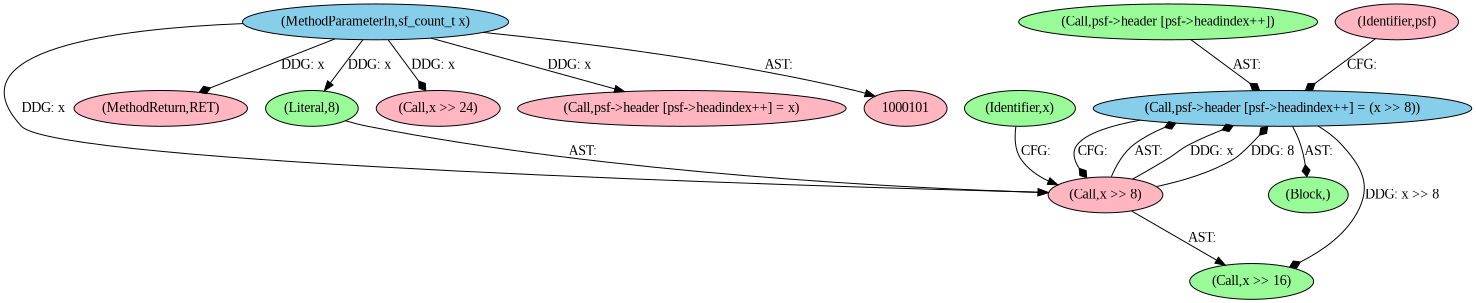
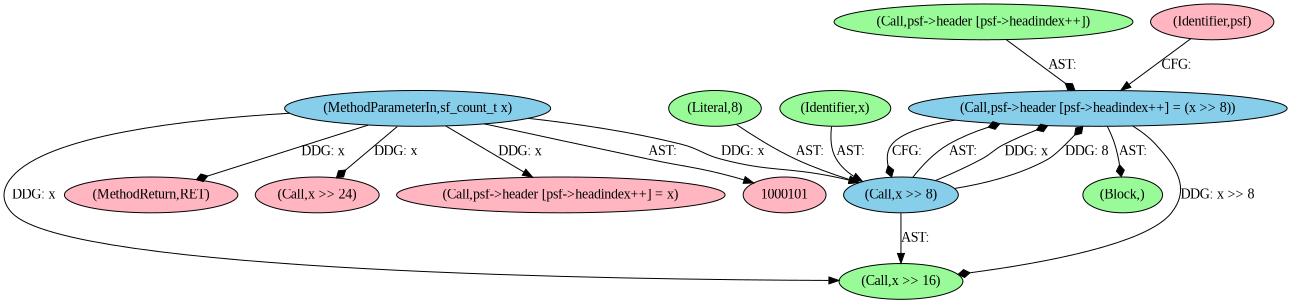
(347, 61) -> (253, 261)
(1345, 61) -> (1160, 62)
(1038, 152) -> (853, 152)
(1105, 195) -> (901, 195)
